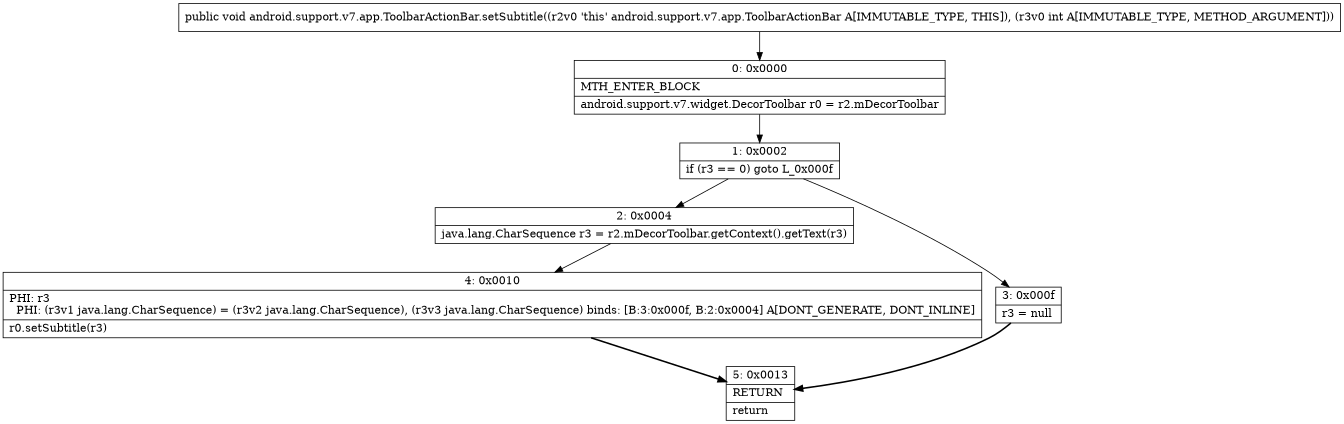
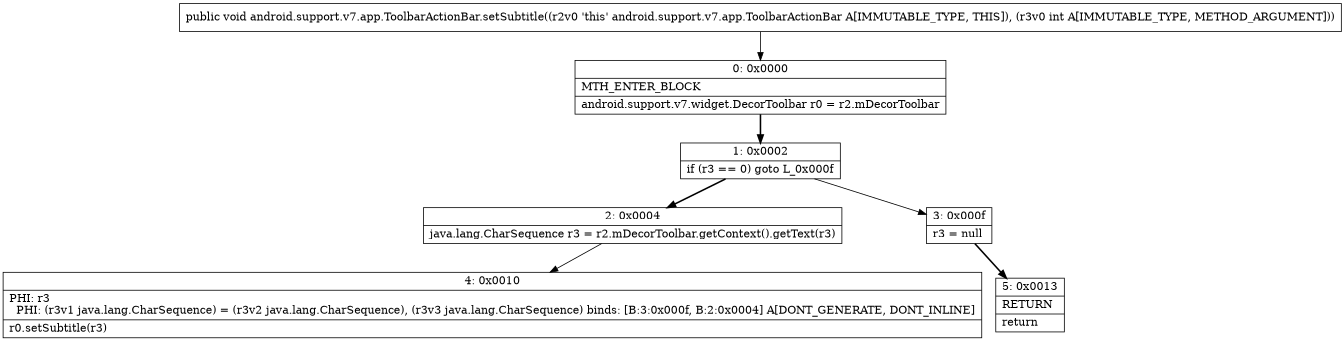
(760, 125) -> (760, 125)
(705, 191) -> (700, 191)
(655, 358) -> none
